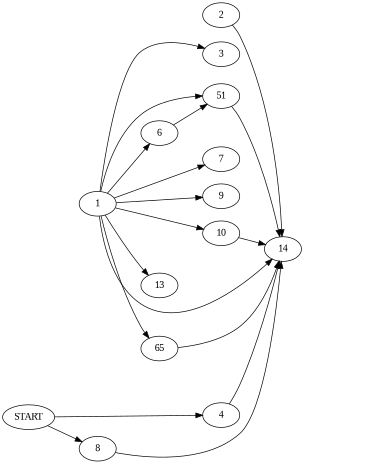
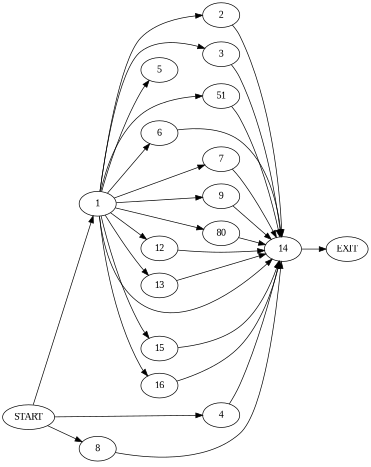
none -> (130, 57)
none -> (159, 70)
(187, 116) -> (250, 150)
none -> (264, 145)
none -> (254, 199)
none -> (250, 220)
(221, 233) -> (221, 233)
none -> (159, 248)
none -> (347, 249)
none -> (218, 268)
none -> (62, 314)
(159, 349) -> (159, 349)
none -> (159, 386)
